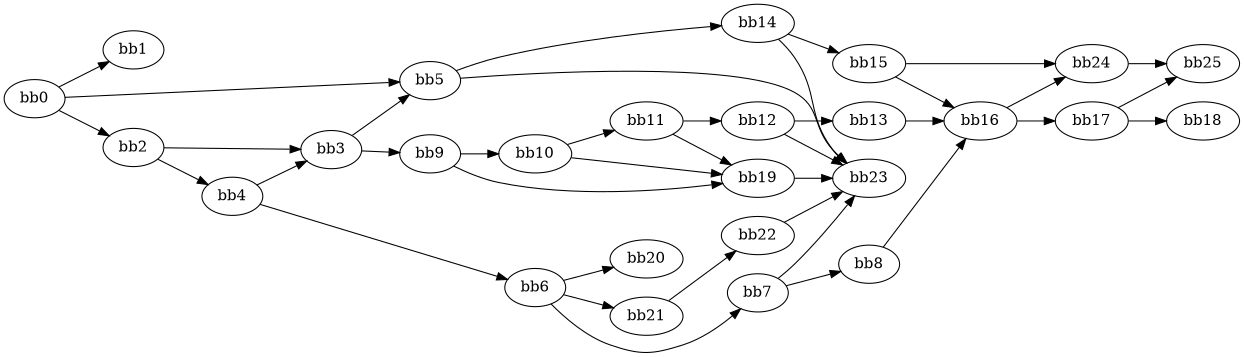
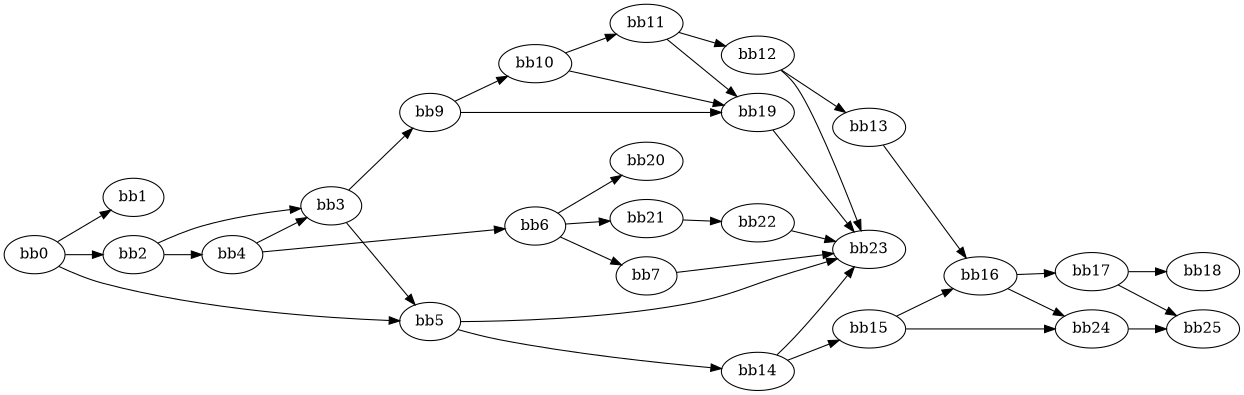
(869, 264) -> none
